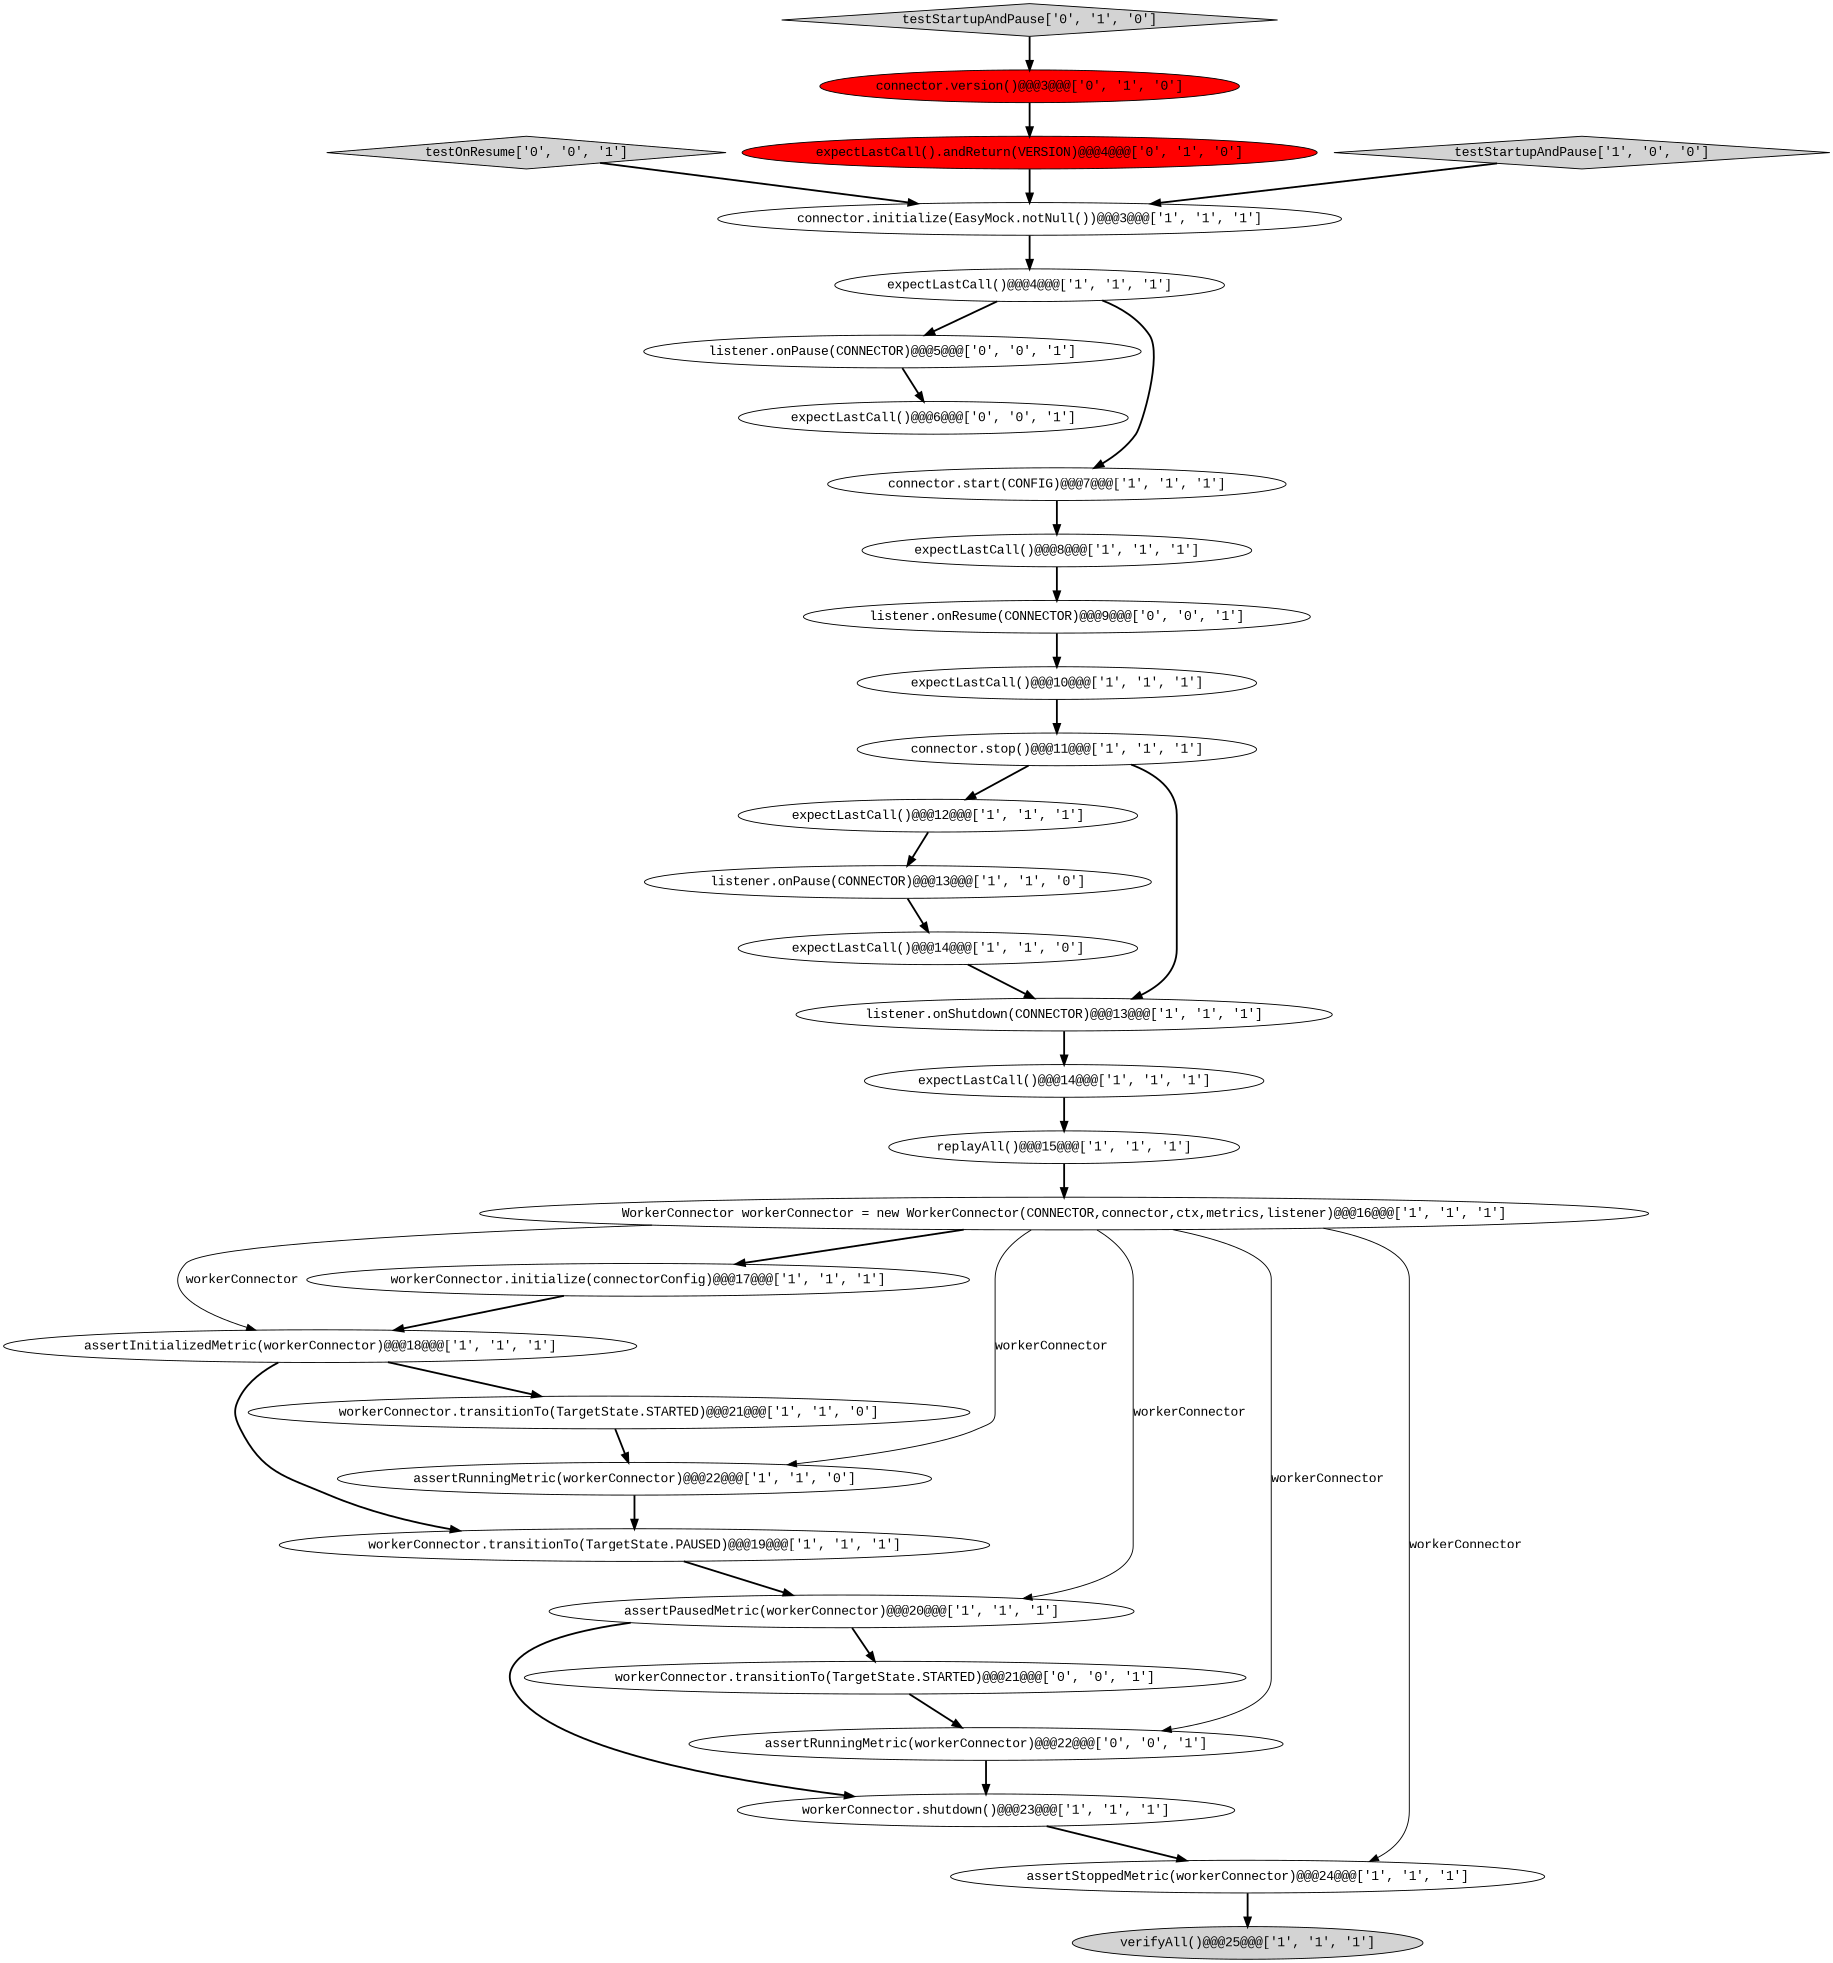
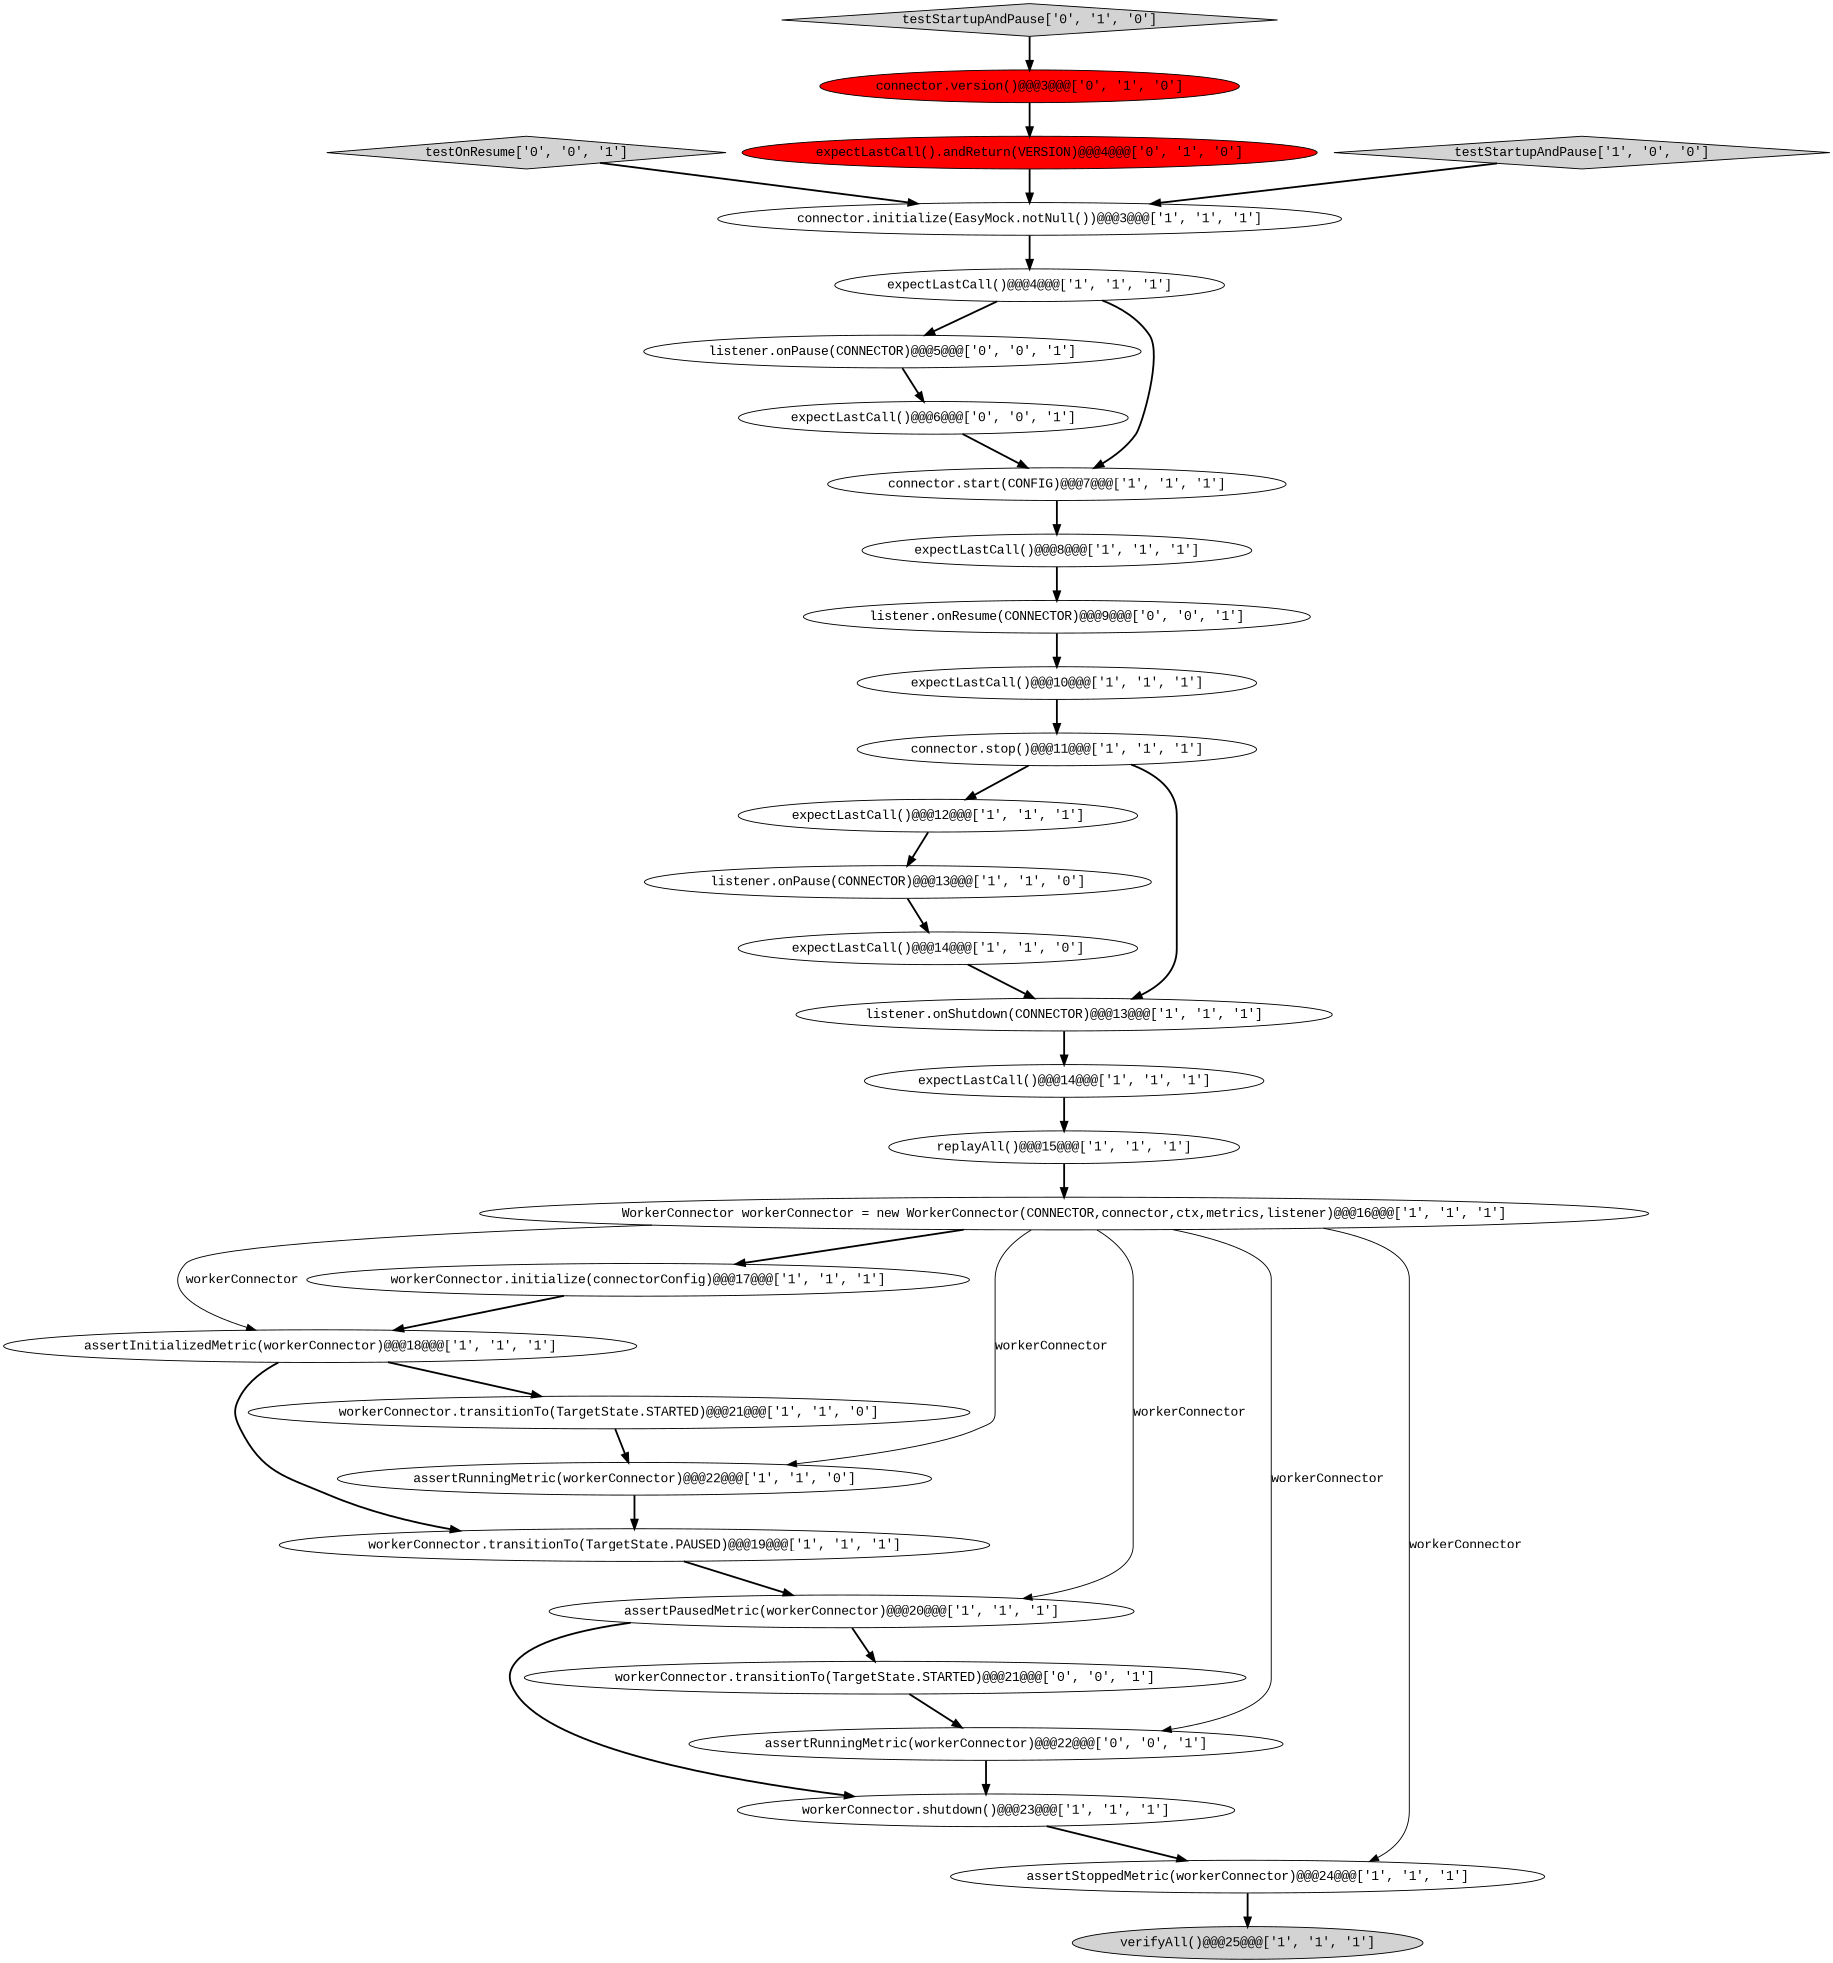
none -> (991, 449)
